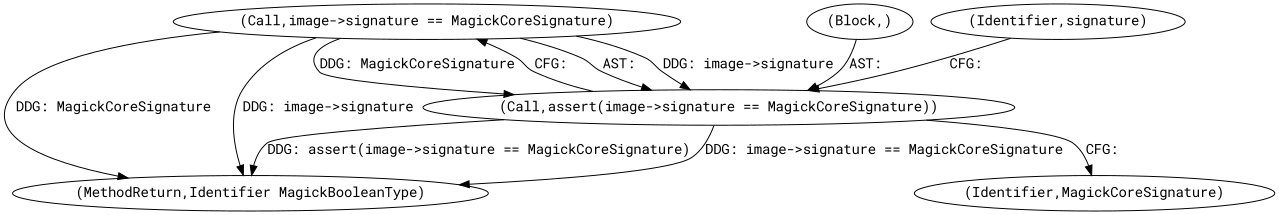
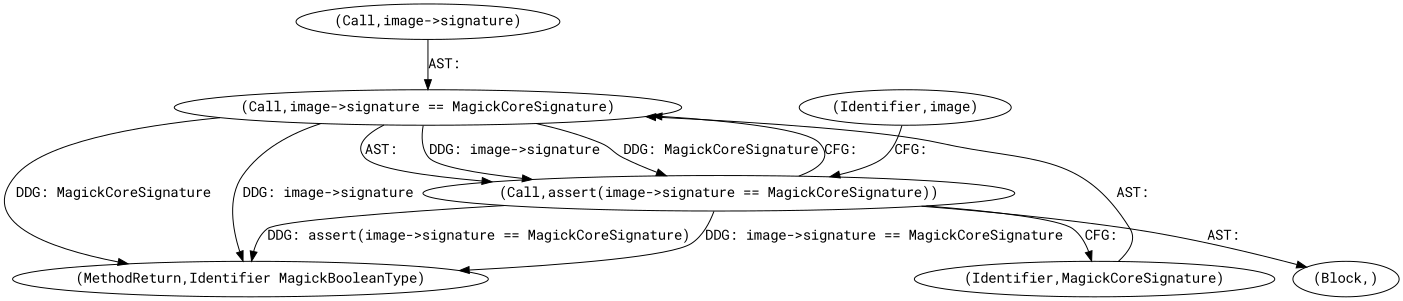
none -> (428, 22)
(1058, 22) -> (905, 107)
(842, 68) -> (1111, 226)
none -> (925, 140)
